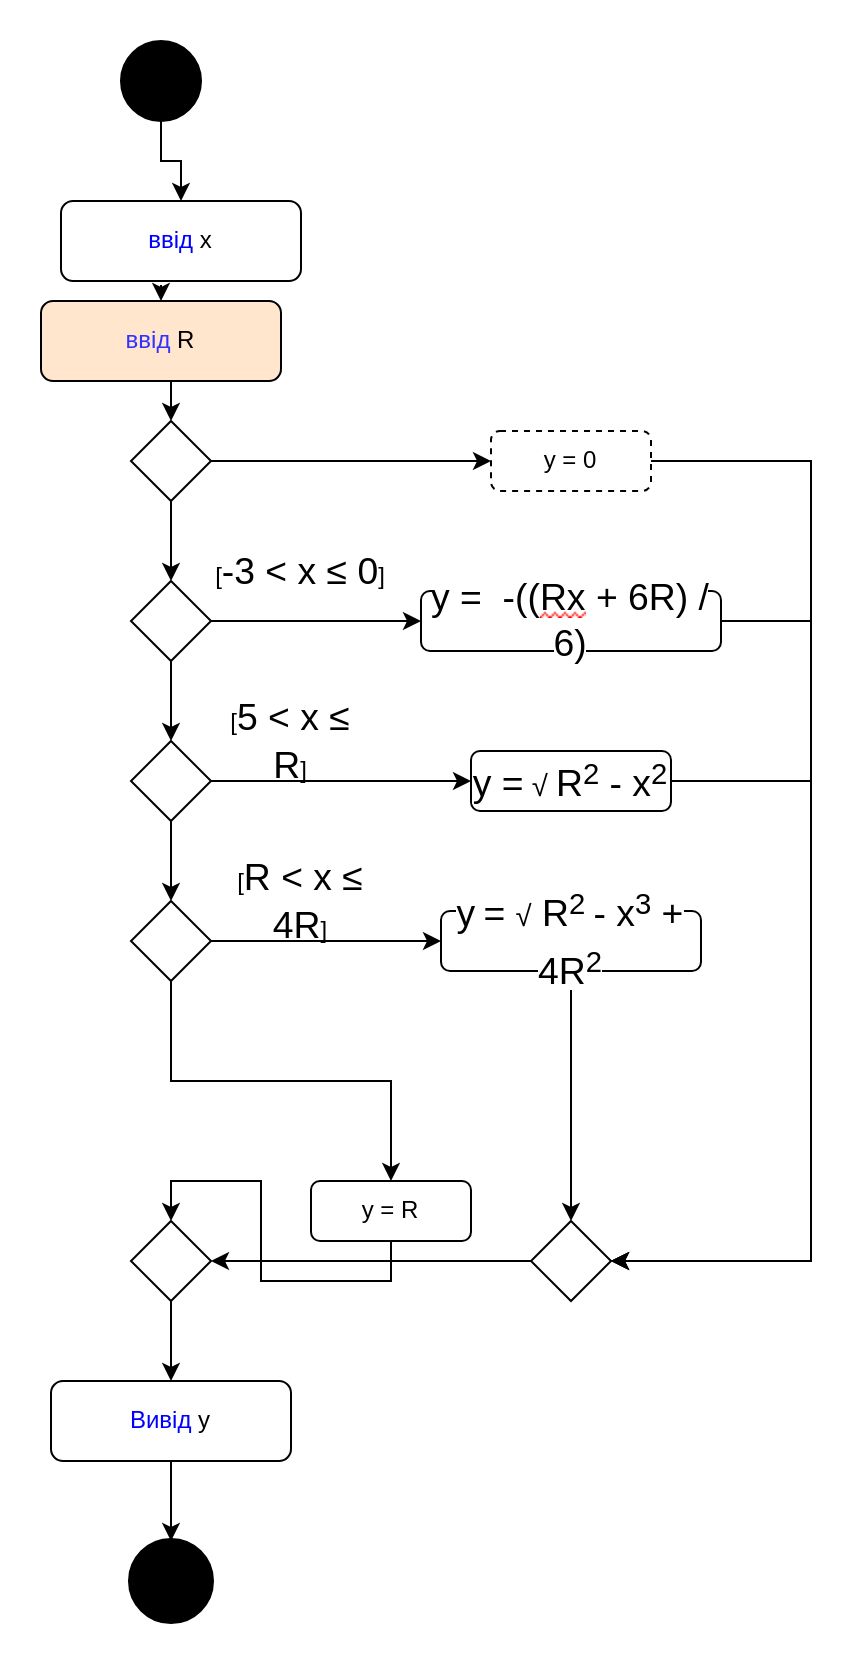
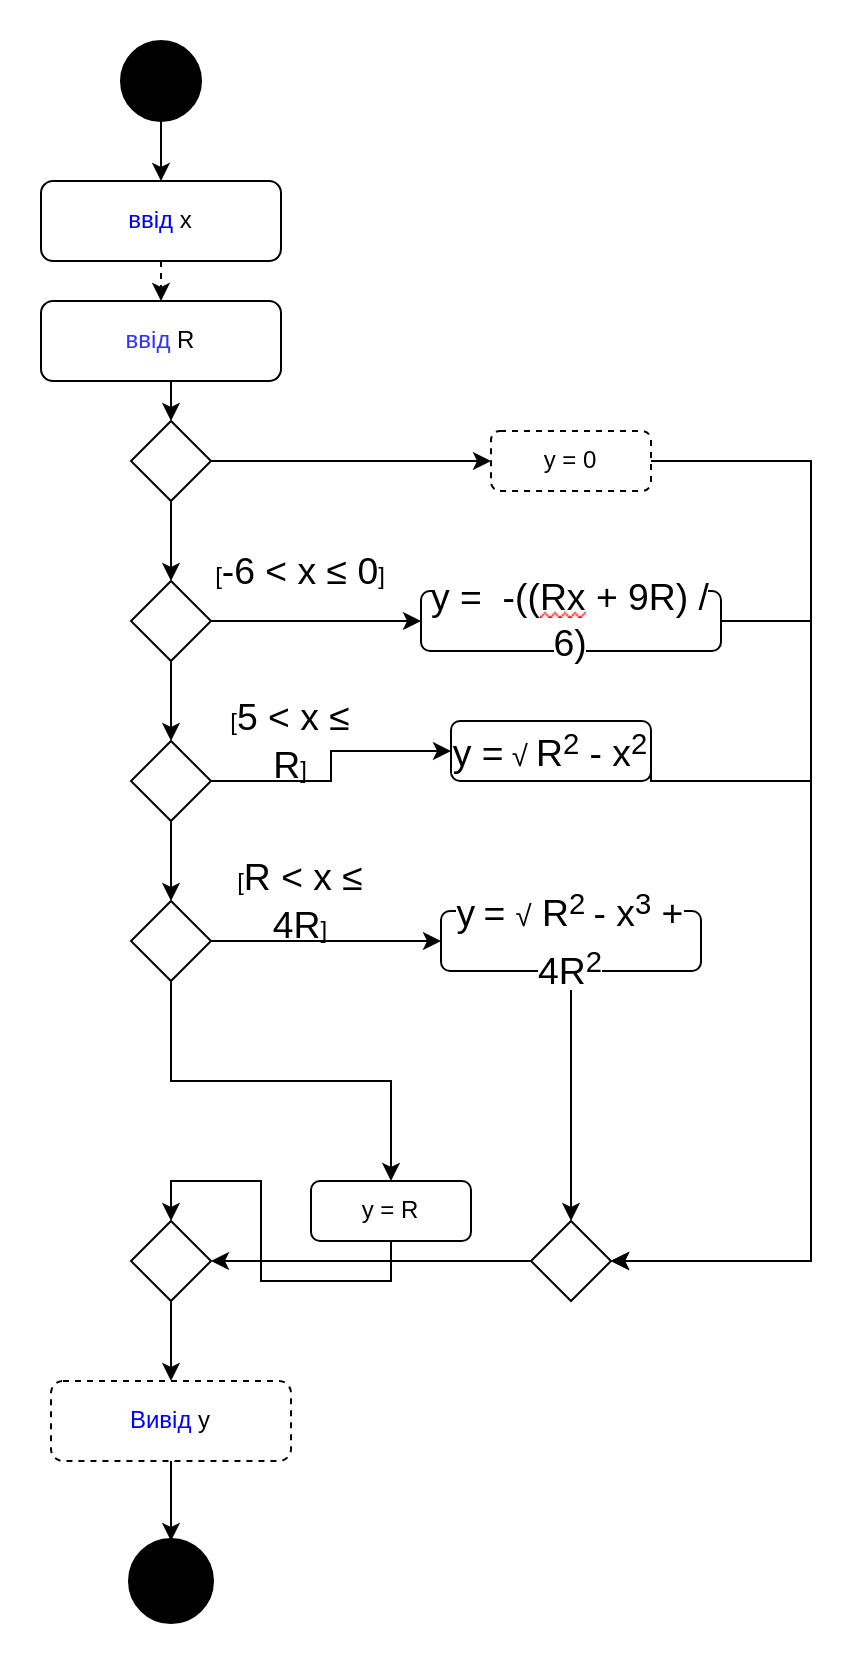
(181, 241) -> (161, 221)
(161, 341) -> (161, 341)
(301, 571) -> (301, 571)
(571, 621) -> (571, 621)
(571, 781) -> (551, 751)
(171, 1421) -> (171, 1421)
